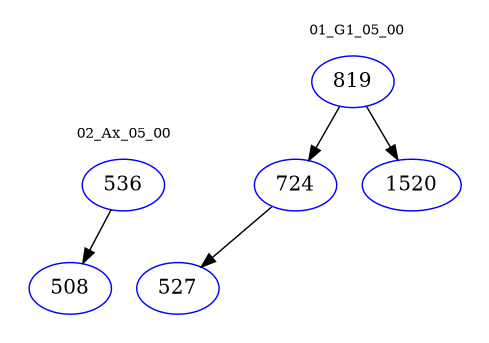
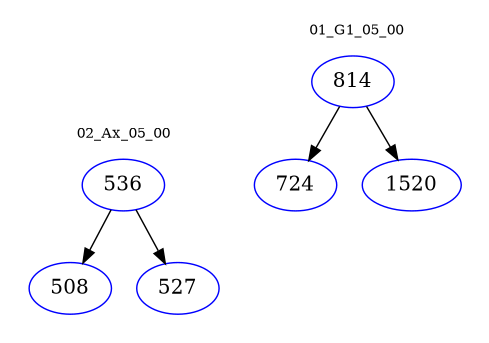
(353, 82) -> (353, 82)
(242, 232) -> (147, 230)
